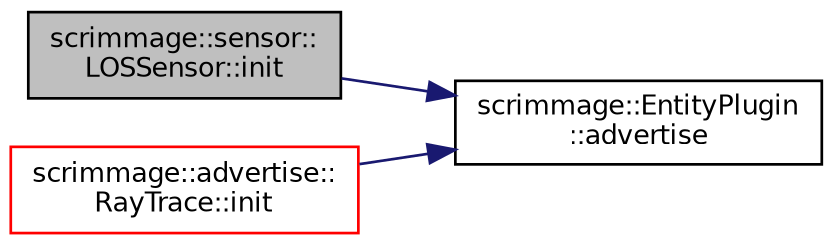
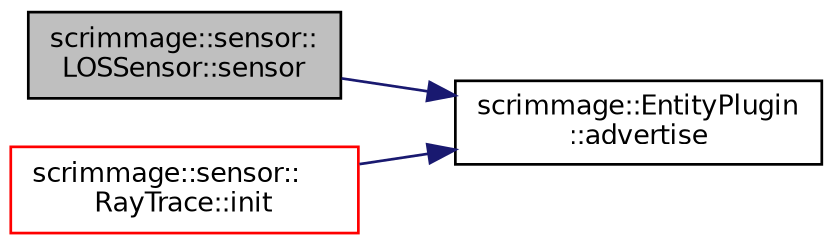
(185, 55) -> (185, 55)
(185, 190) -> (185, 190)
